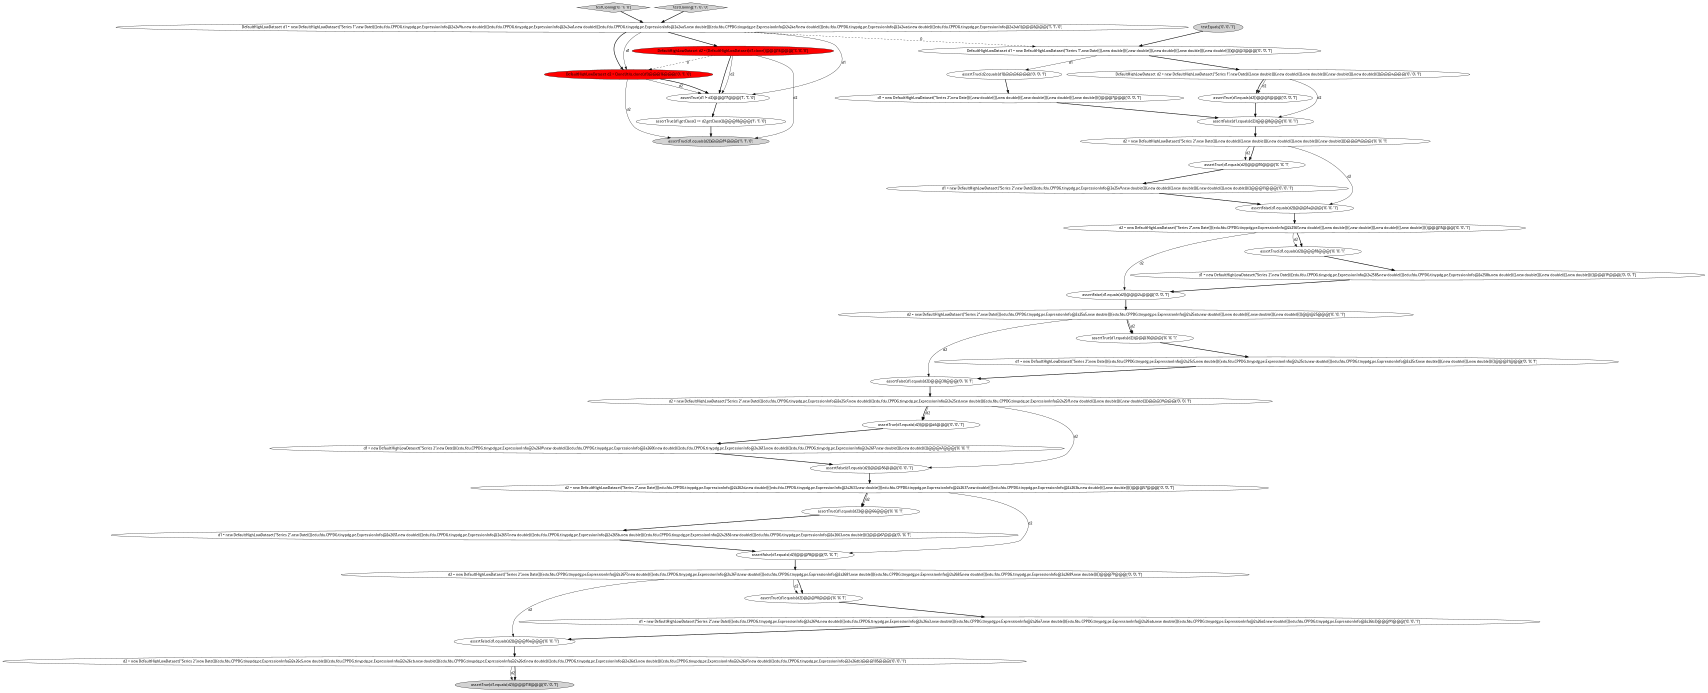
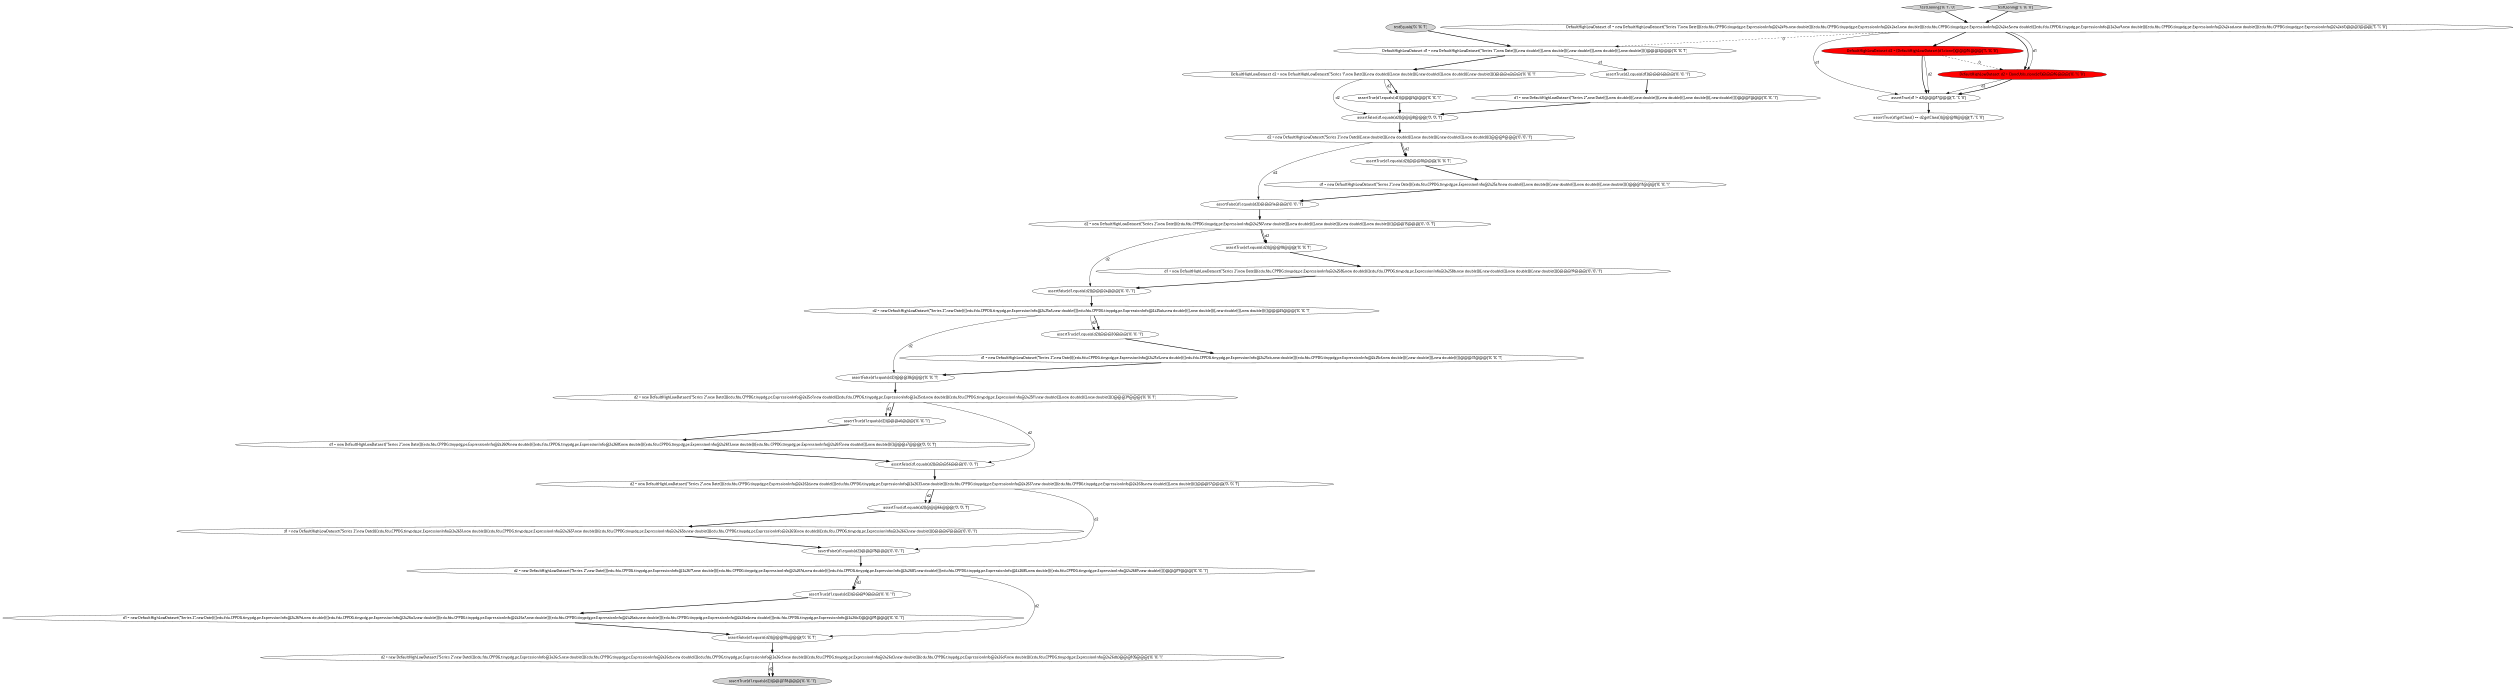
(711, 141) -> none
